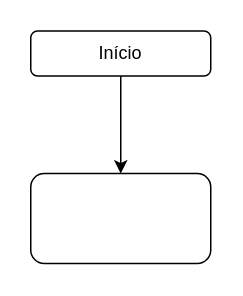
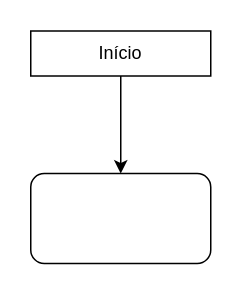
(121, 53) -> (121, 53)
